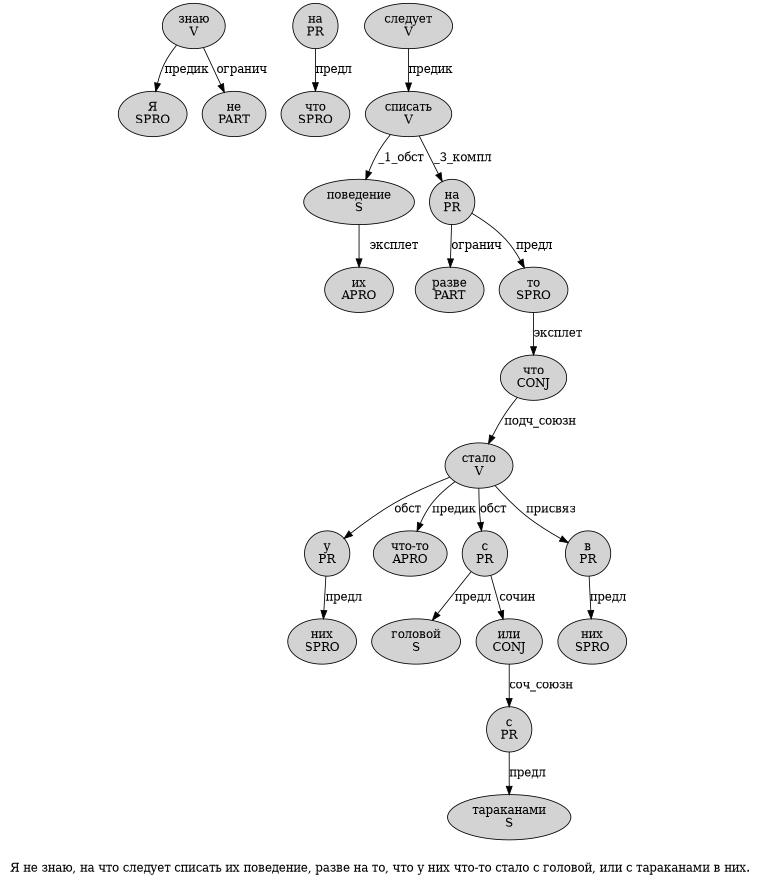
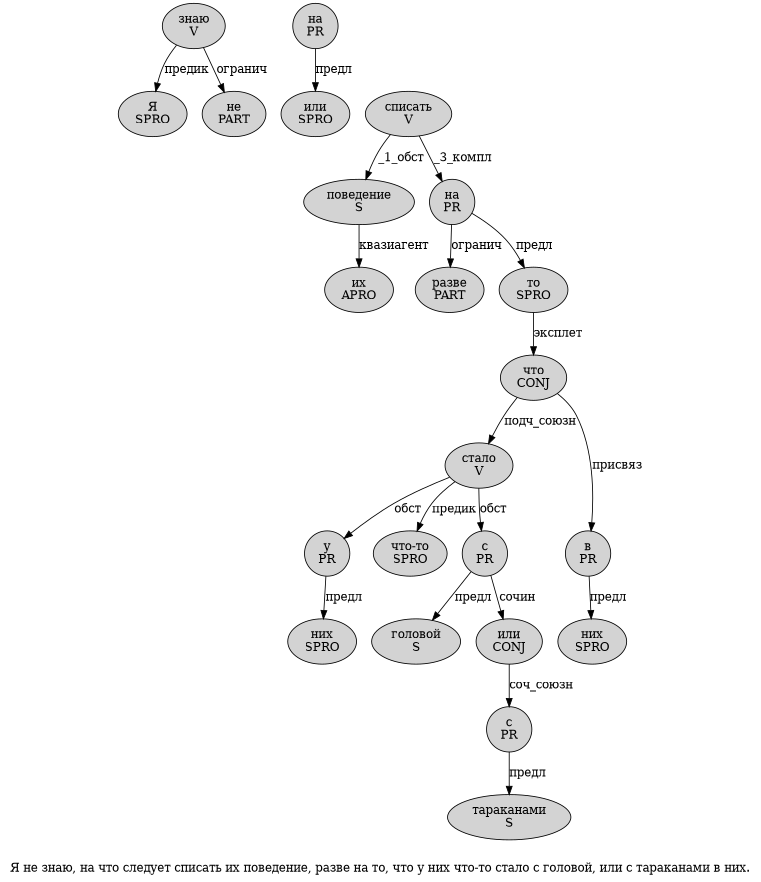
(409, 26) -> none
(315, 114) -> (315, 114)
(394, 246) -> (394, 246)
(525, 515) -> (589, 453)
(410, 553) -> (410, 553)
